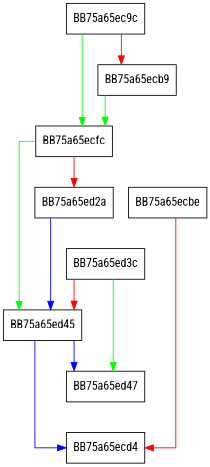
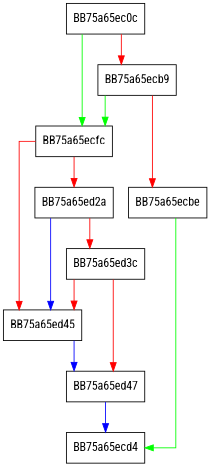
(106, 19) -> (106, 19)
none -> (152, 137)
(19, 213) -> (19, 213)
none -> (90, 229)
(113, 321) -> (113, 321)
(176, 344) -> (176, 344)
(35, 406) -> (106, 413)
